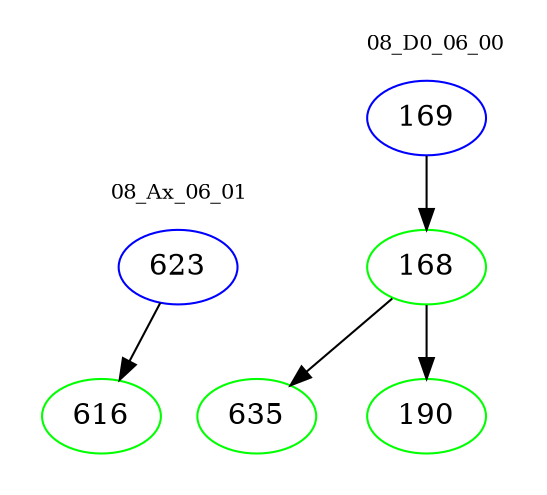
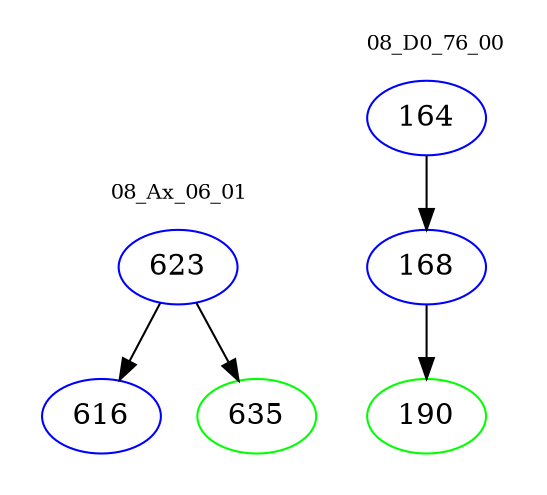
(436, 45) -> (436, 45)
(427, 118) -> (427, 118)
(427, 267) -> (427, 267)
(364, 322) -> (212, 332)
(101, 416) -> (101, 416)
